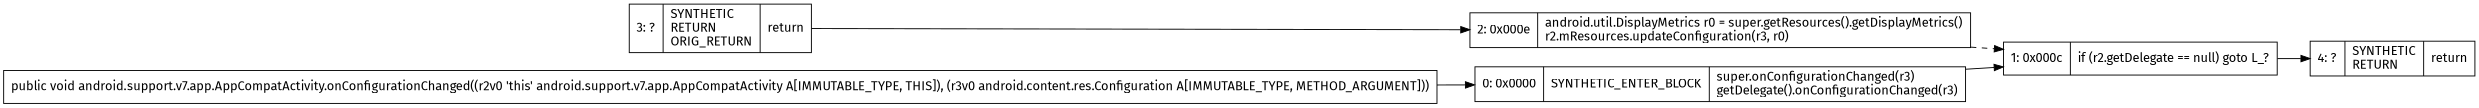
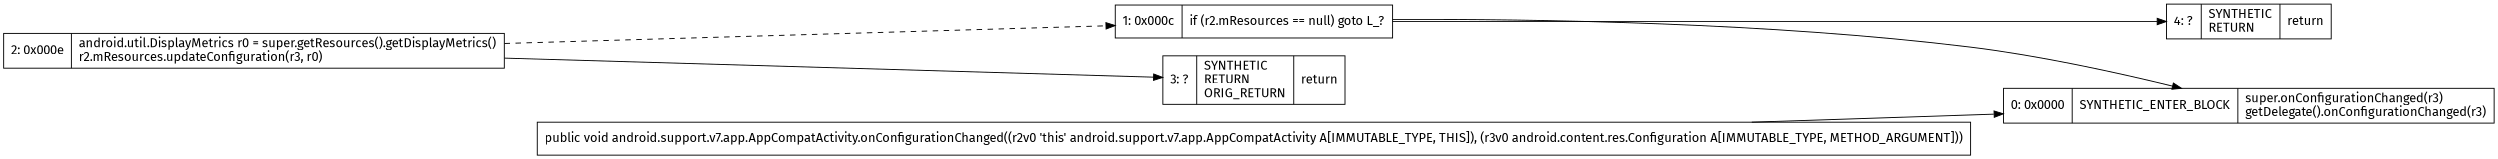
(1136, 29) -> (829, 68)
(2174, 58) -> (1287, 21)
(1980, 68) -> (1785, 30)
